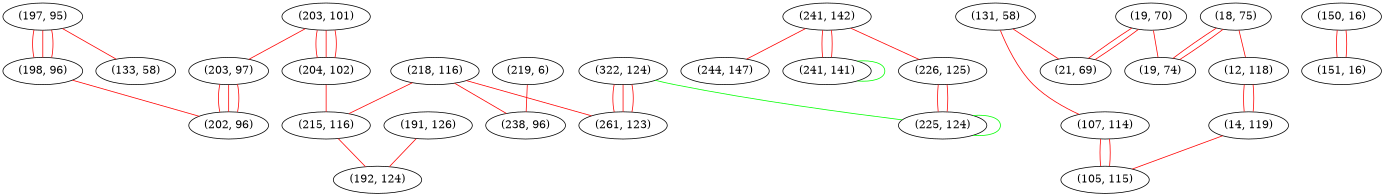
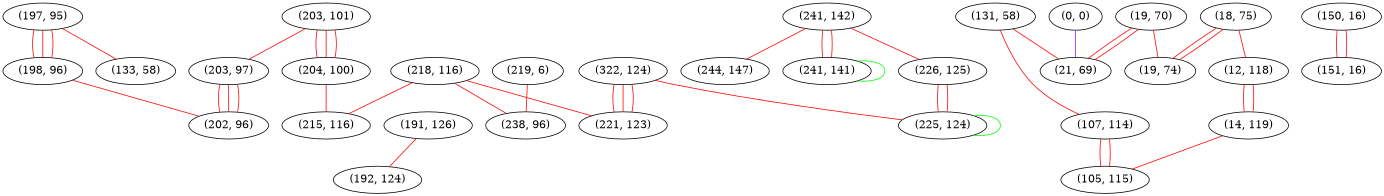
none -> (1076, 17)
(326, 71) -> (326, 71)
(778, 103) -> (778, 103)
(623, 125) -> (623, 125)
(352, 153) -> none
